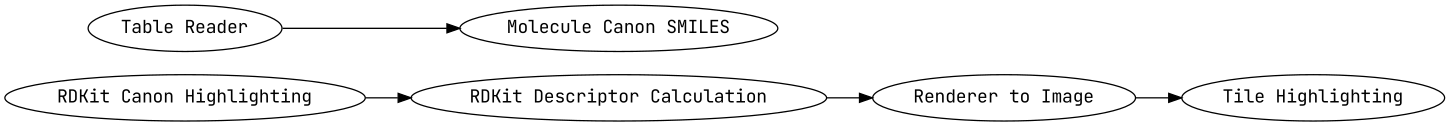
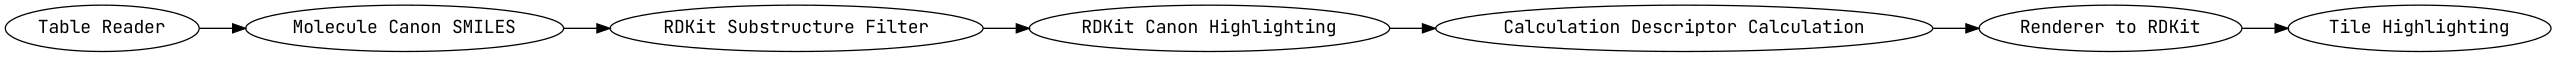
none -> (797, 28)
(619, 98) -> (1684, 28)
(1004, 98) -> (2110, 28)
